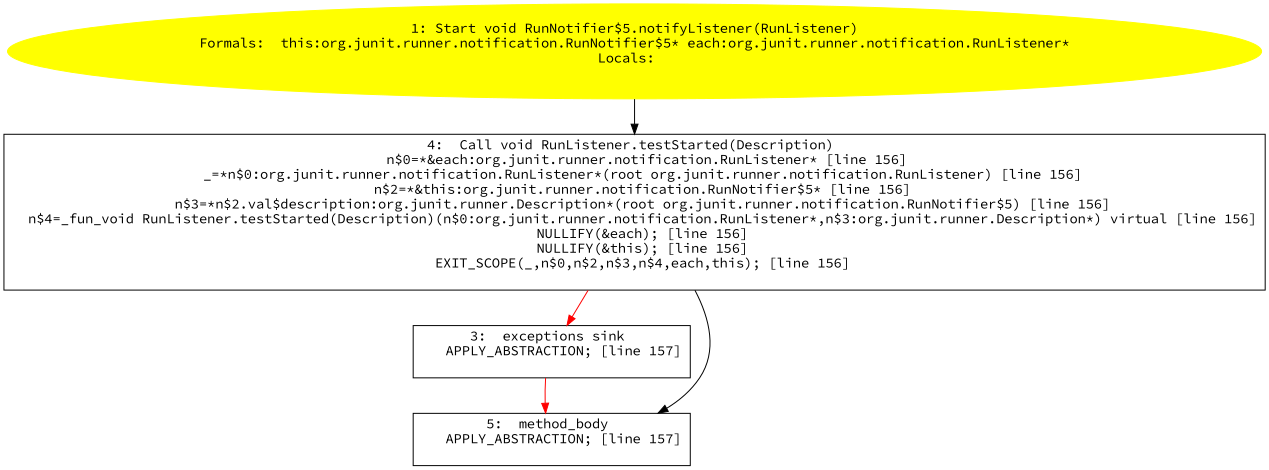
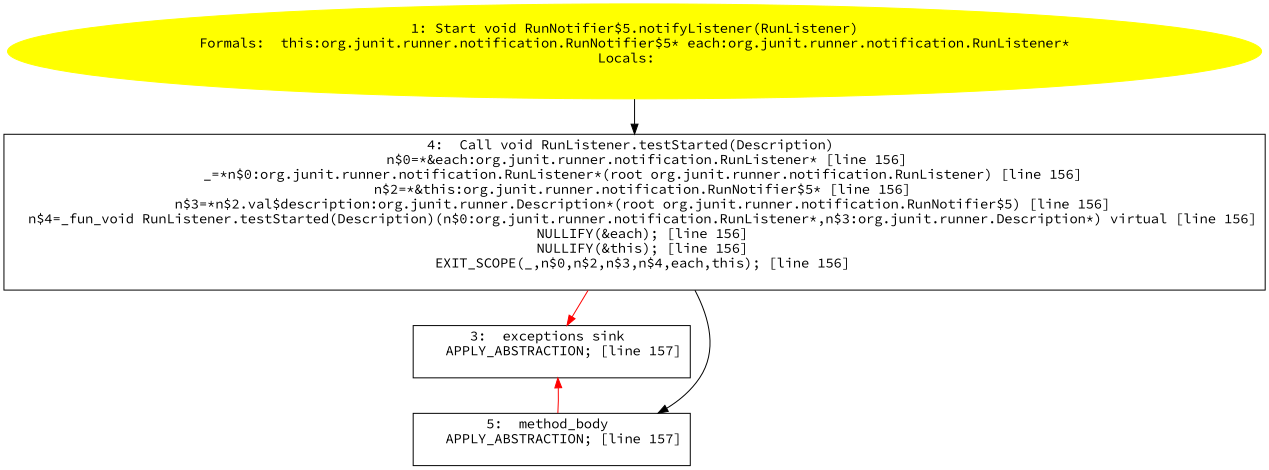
(545, 391) -> (558, 401)
